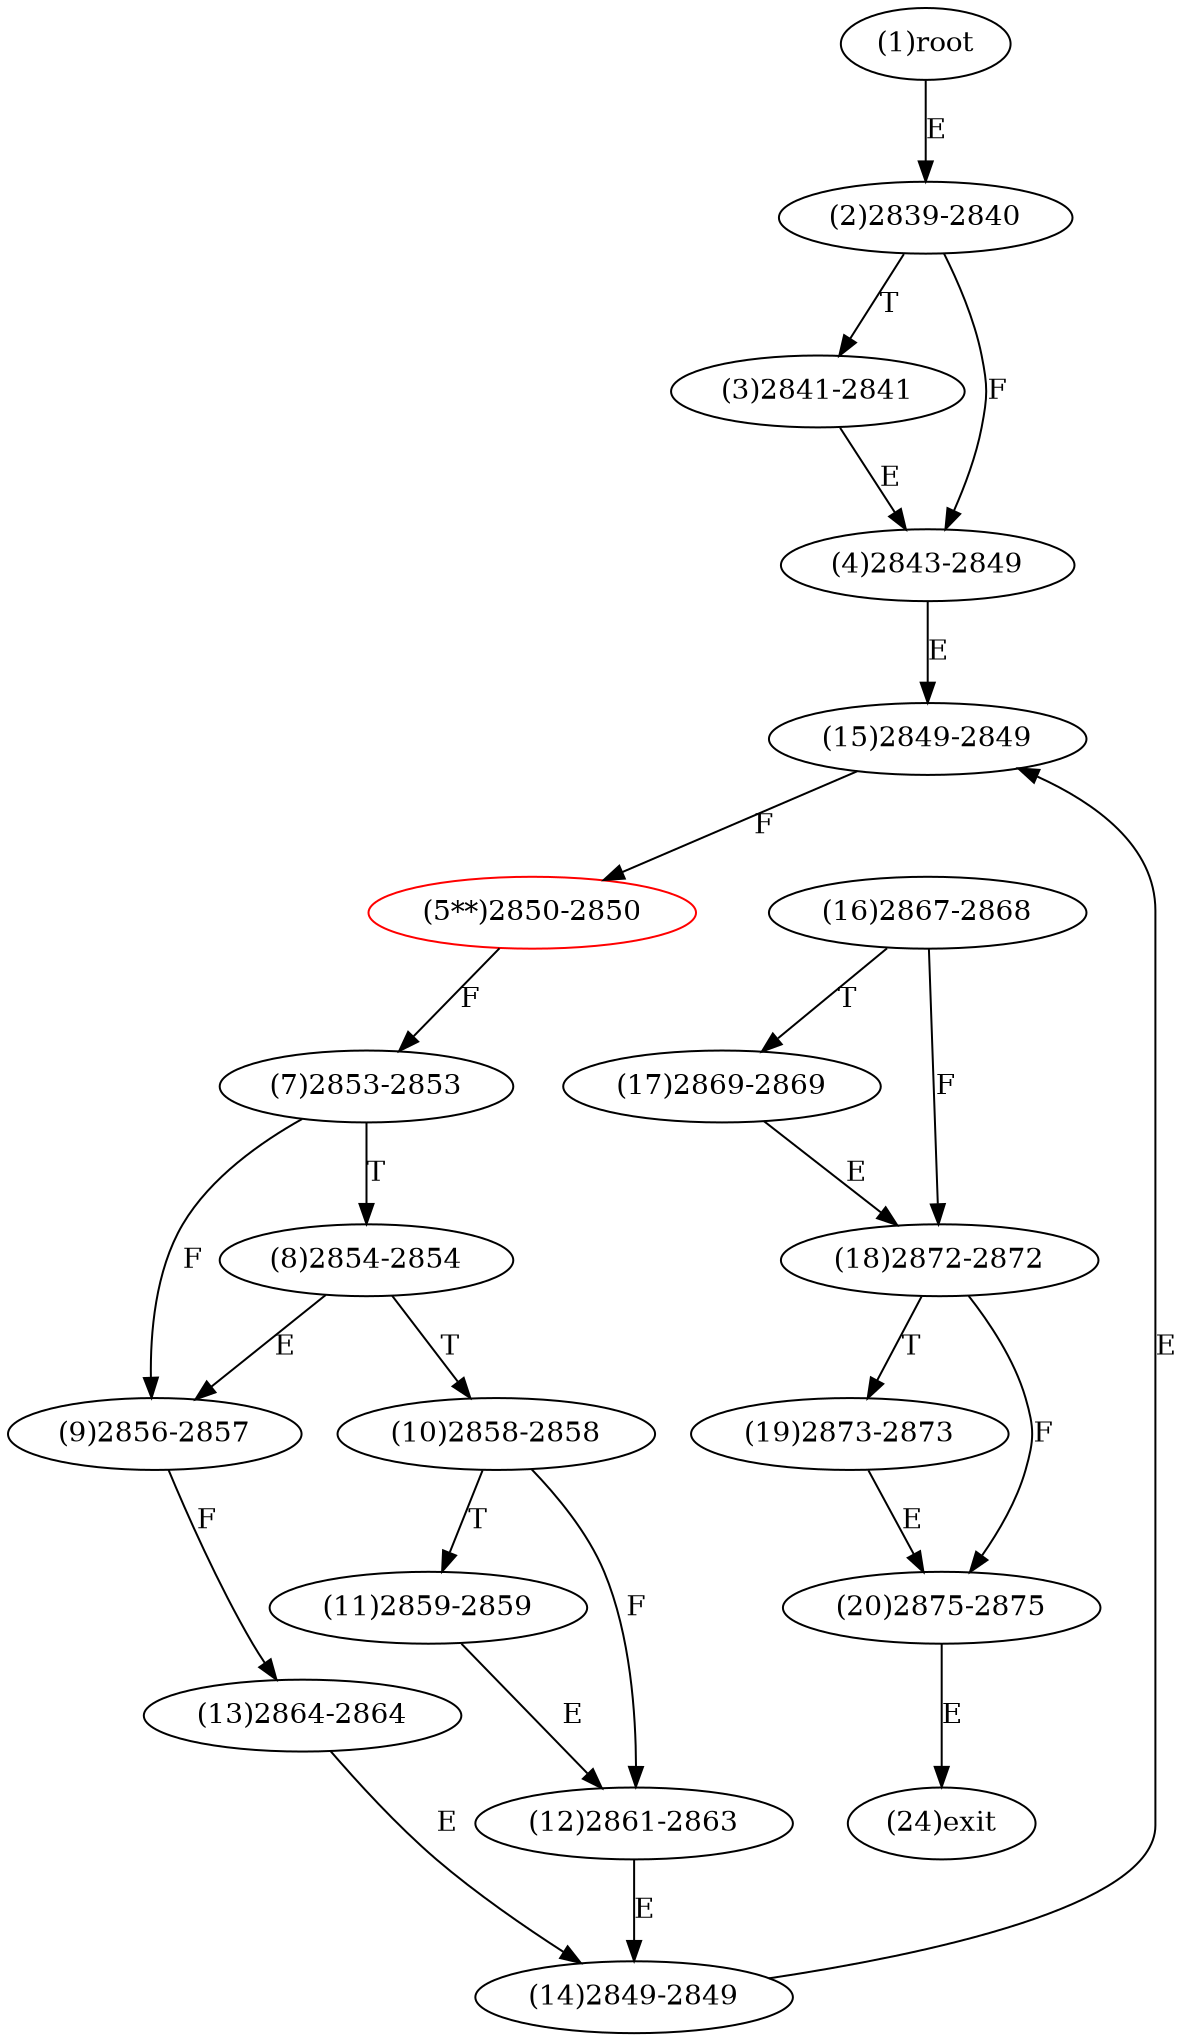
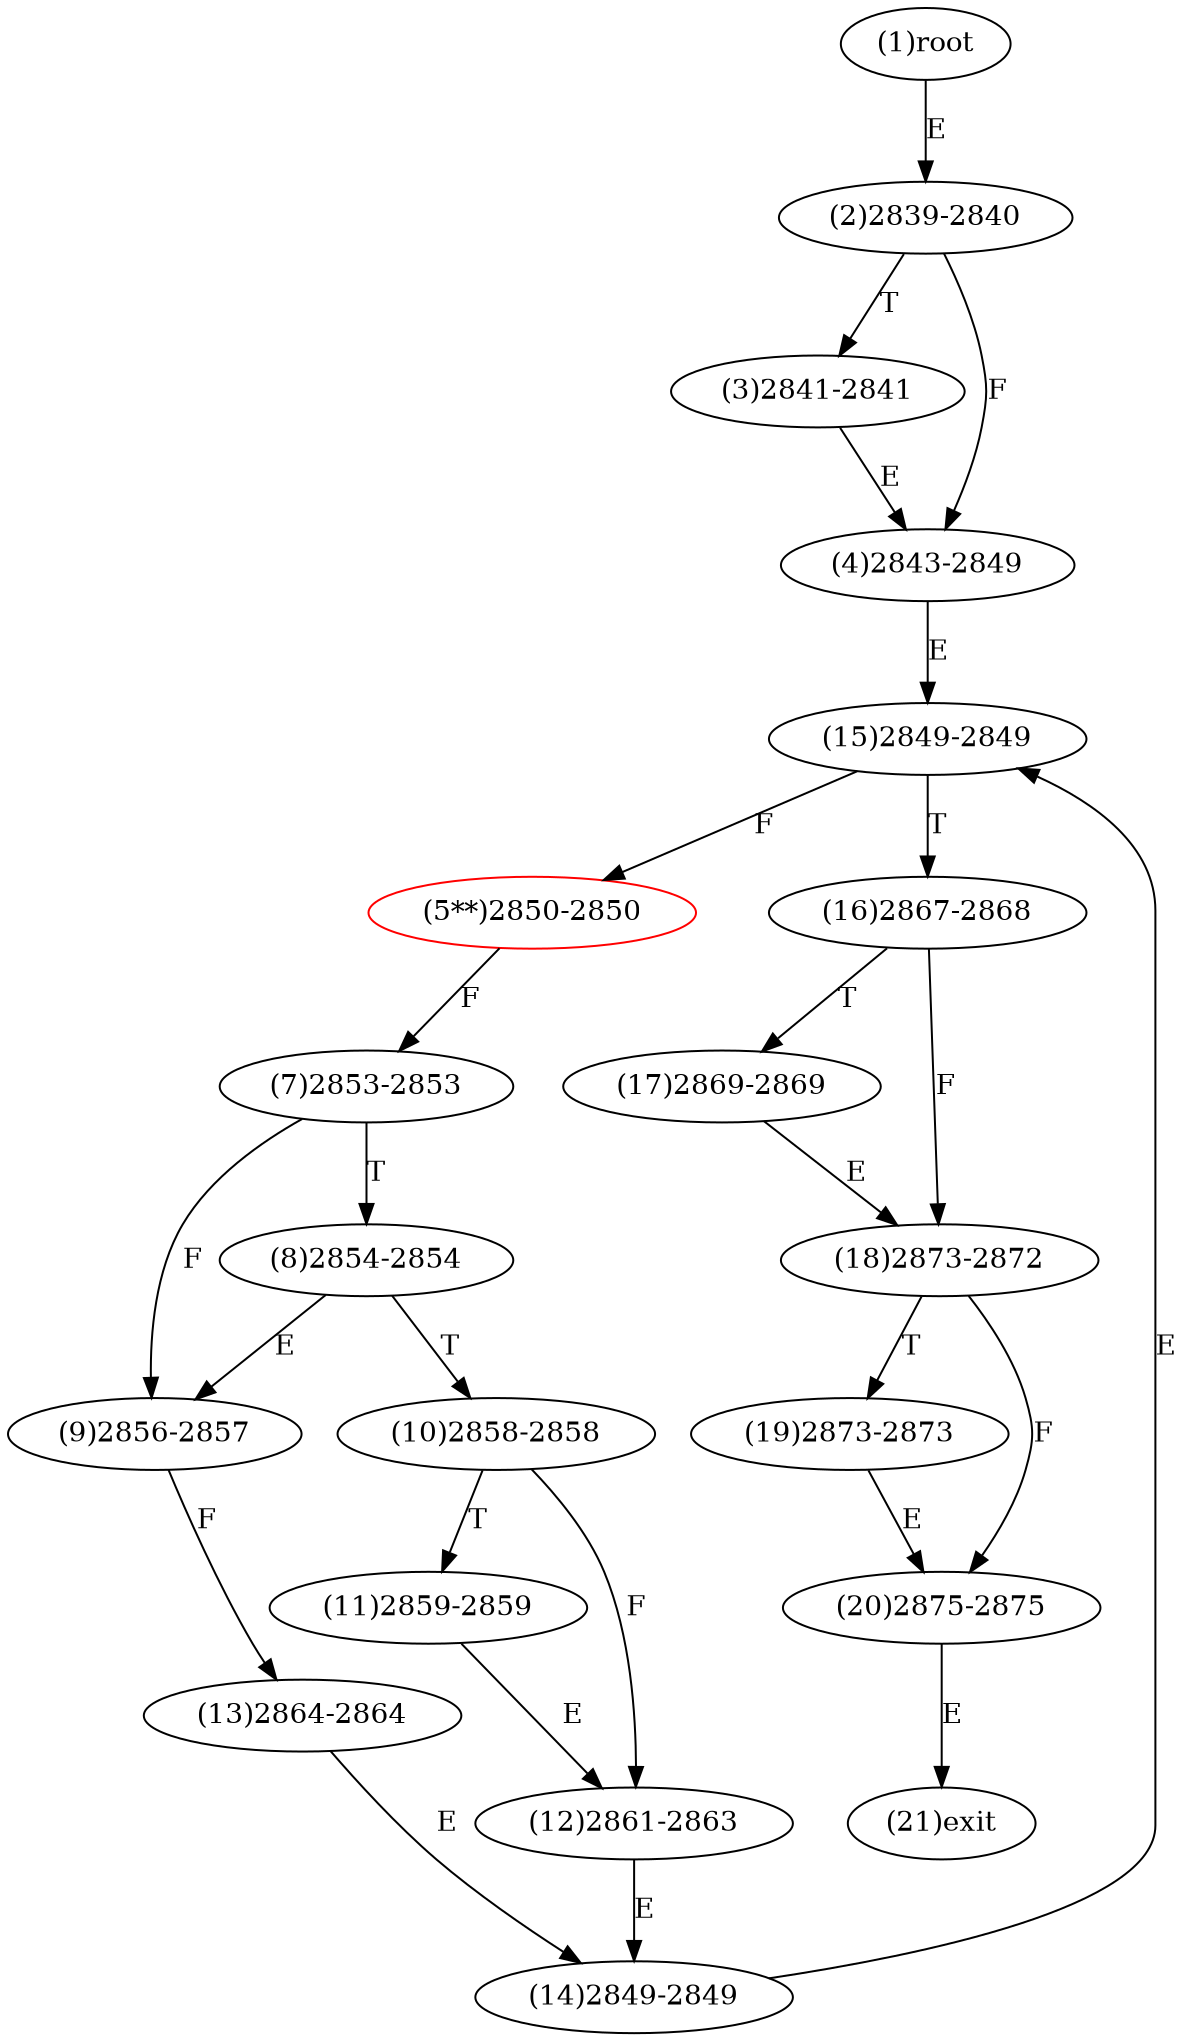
none -> (928, 816)
(940, 1260) -> (940, 1260)
(942, 1823) -> (942, 1823)
